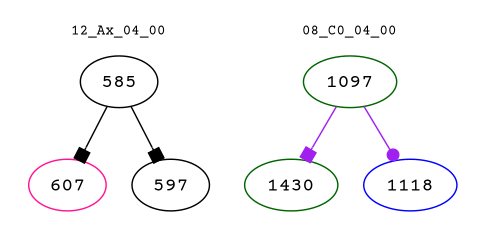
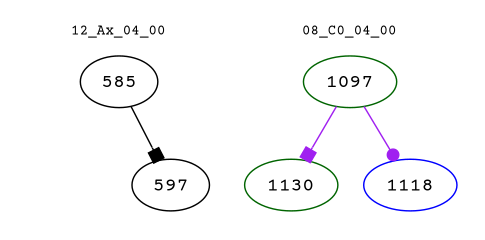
(67, 185) -> none
(291, 185) -> (291, 185)
